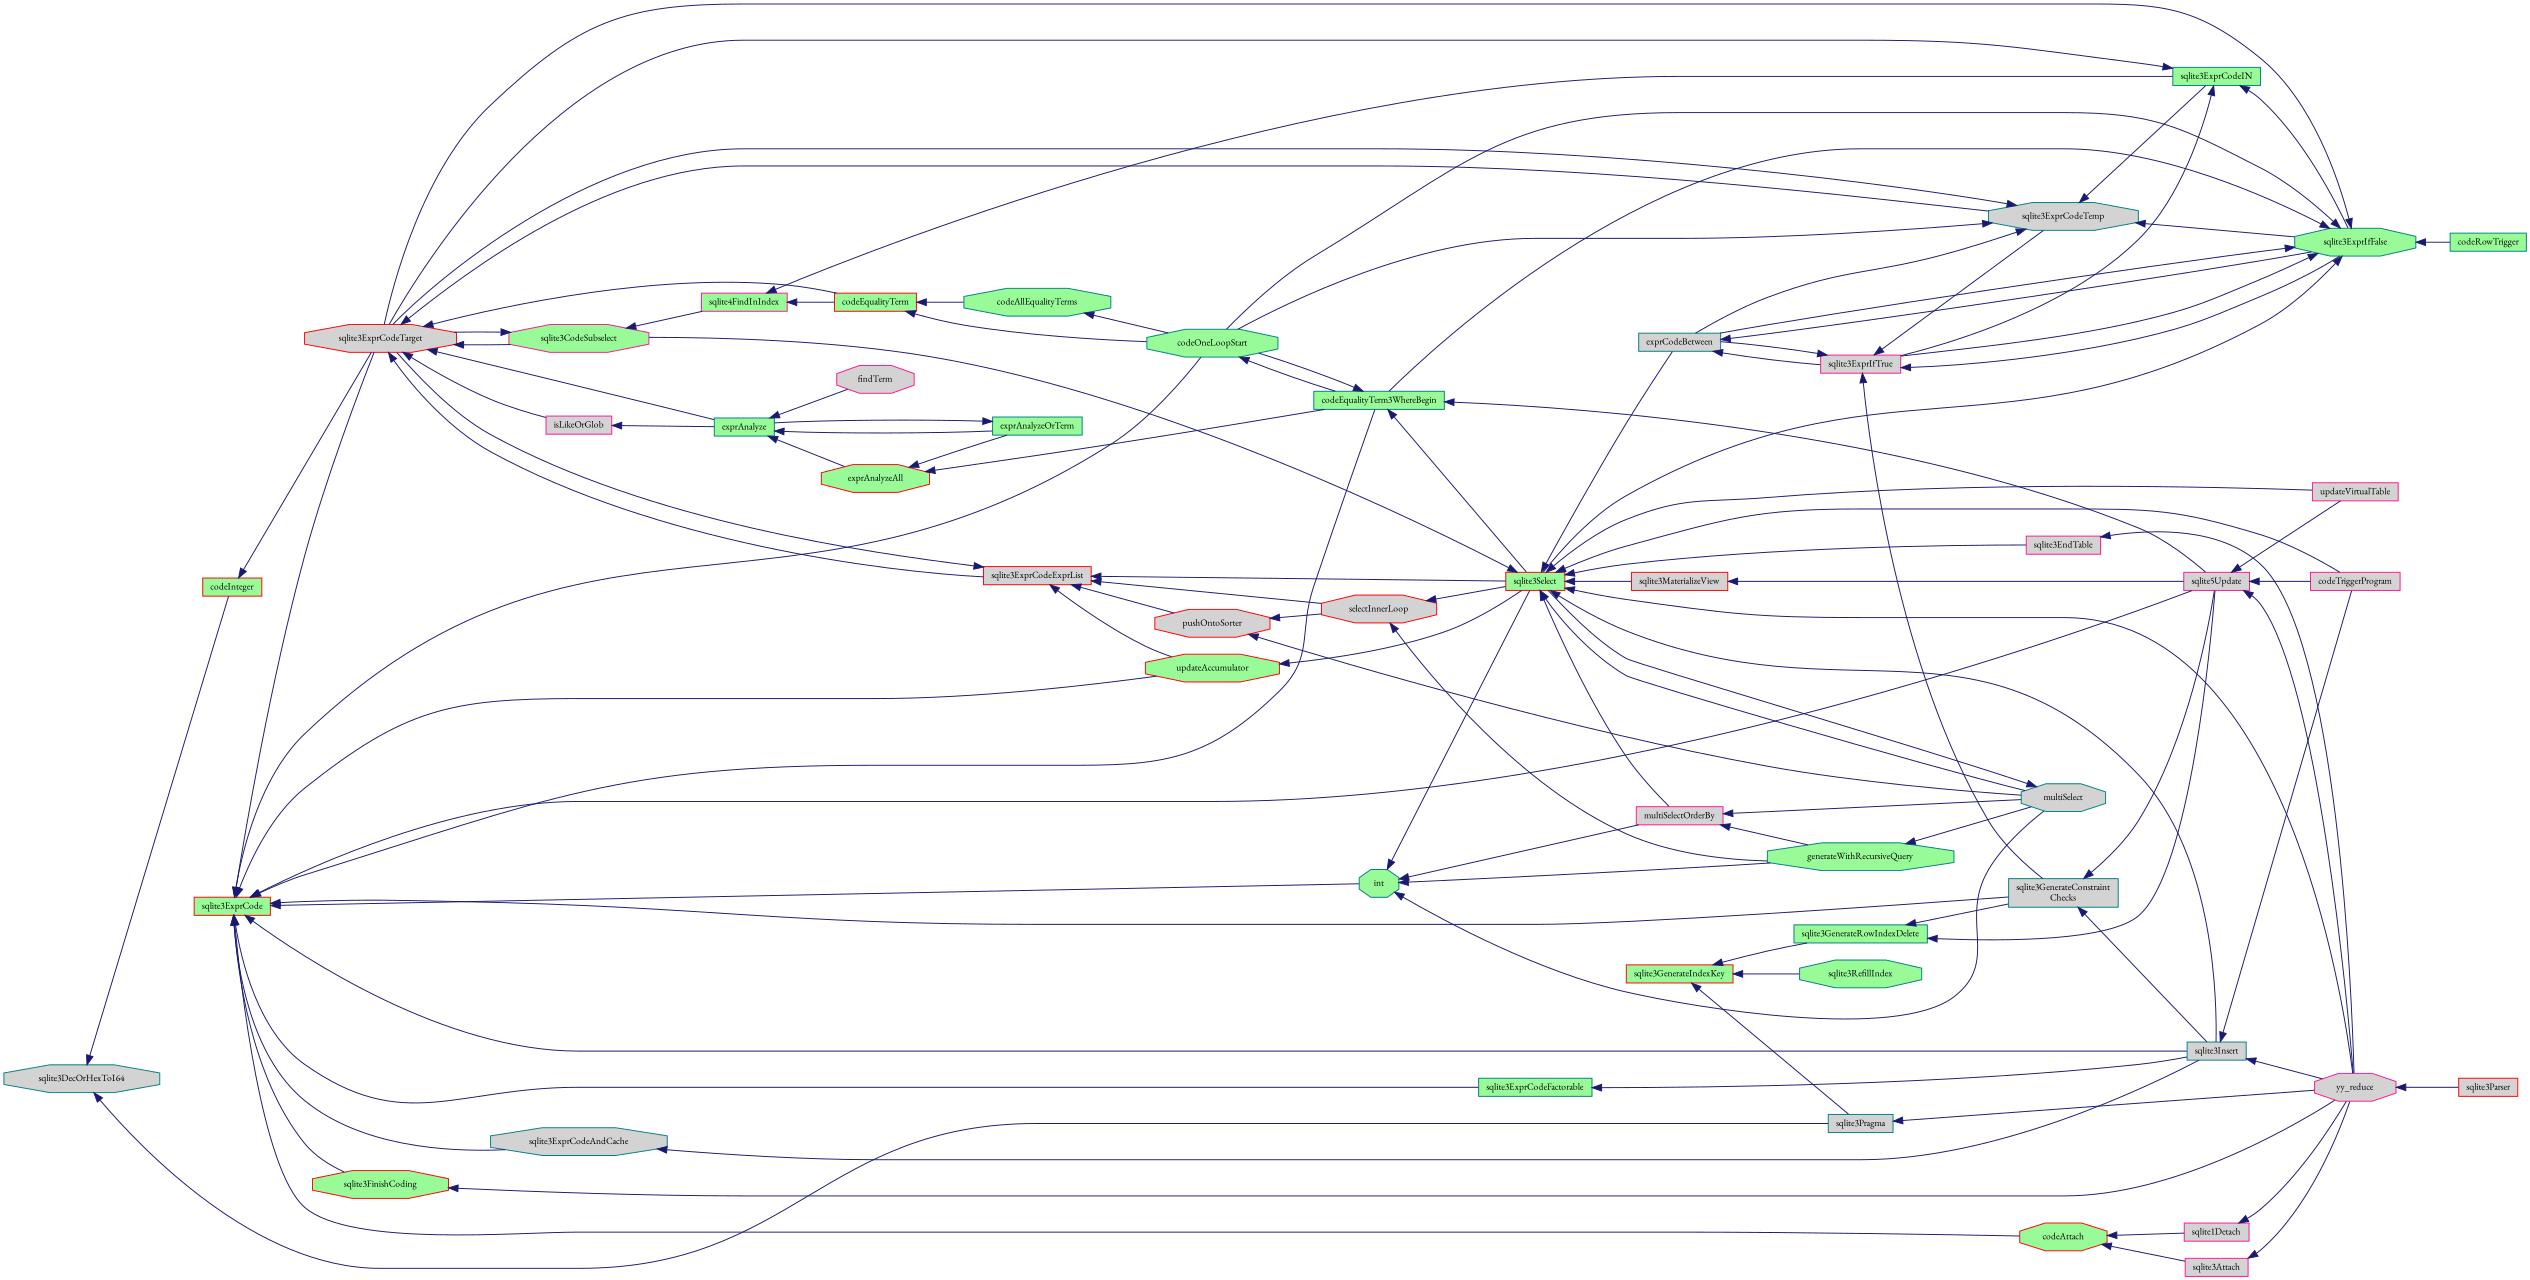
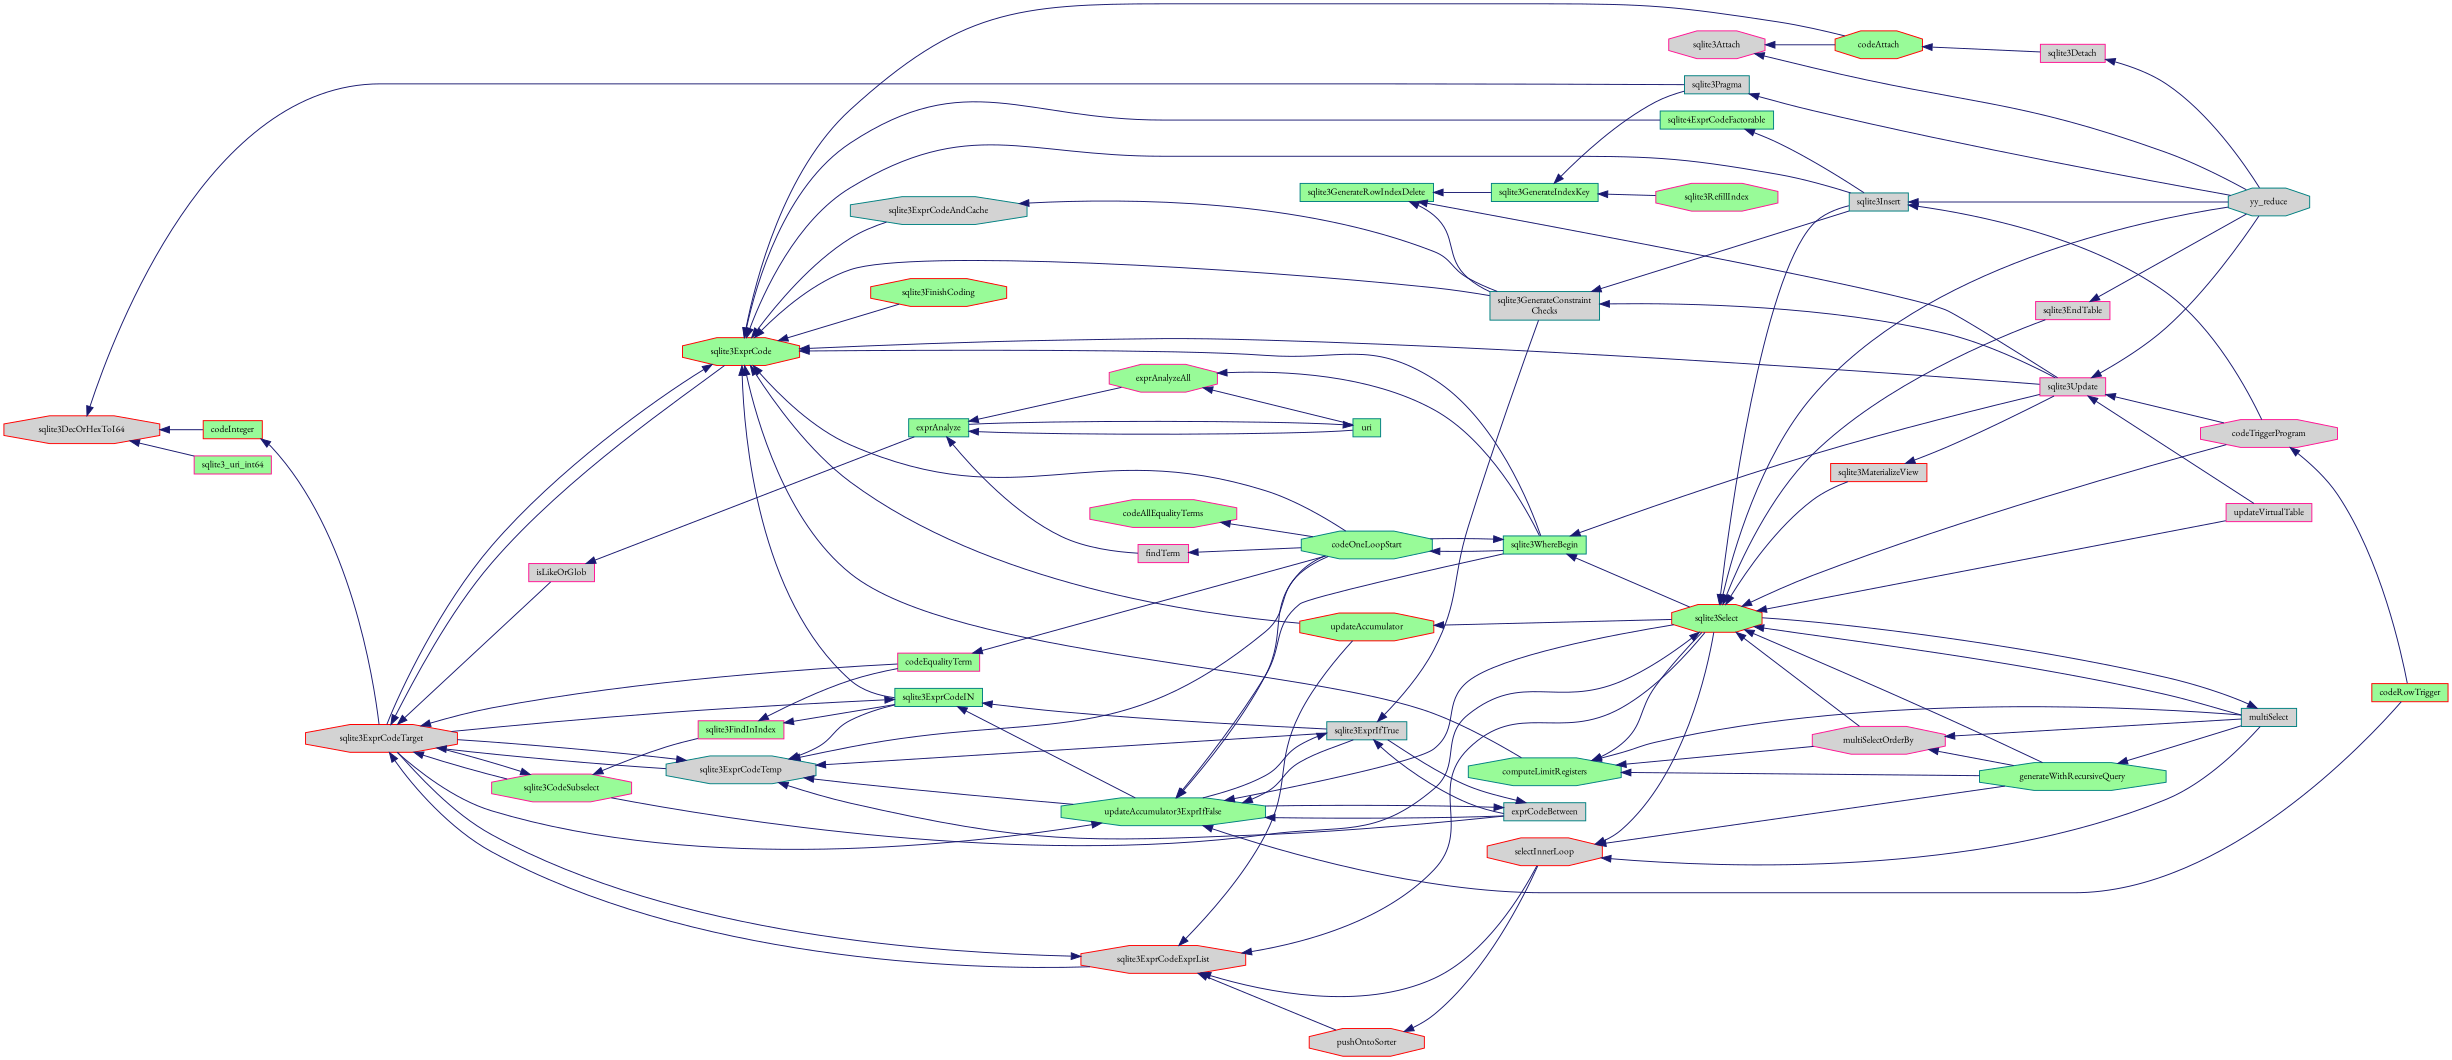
(2355, 242) -> (1163, 812)
(2488, 242) -> (2410, 693)
(1967, 287) -> (1076, 749)
(744, 302) -> (741, 730)
(875, 302) -> (939, 662)
(945, 302) -> none
(1037, 302) -> (1163, 514)
(1861, 364) -> (1367, 731)
(875, 379) -> (1163, 554)
(575, 385) -> (535, 518)
(1379, 400) -> (1545, 545)
(1037, 426) -> (1367, 428)
(1607, 456) -> (1899, 697)
none -> (233, 465)
(875, 478) -> (1163, 378)
none -> (1250, 550)
none -> (2371, 559)
none -> (775, 562)
(1037, 576) -> (1163, 959)
(1535, 581) -> (1717, 618)
(2217, 581) -> (2073, 387)
(2355, 581) -> (2269, 433)
(1635, 739) -> (1952, 853)
(2063, 798) -> (2269, 717)
(1680, 816) -> (1879, 740)
(1379, 883) -> (1545, 772)
(232, 906) -> (741, 352)
(1765, 952) -> (1467, 192)
(1680, 974) -> (1545, 192)
(1861, 974) -> (1717, 197)
(82, 1079) -> (82, 430)
(1535, 1087) -> (1717, 120)
(2355, 1087) -> (2269, 202)
(2488, 1087) -> none
(1441, 1160) -> (1272, 212)
(1406, 1196) -> none
(2217, 1232) -> (2073, 53)
(2148, 1254) -> (1805, 45)
(2217, 1267) -> (1717, 45)
